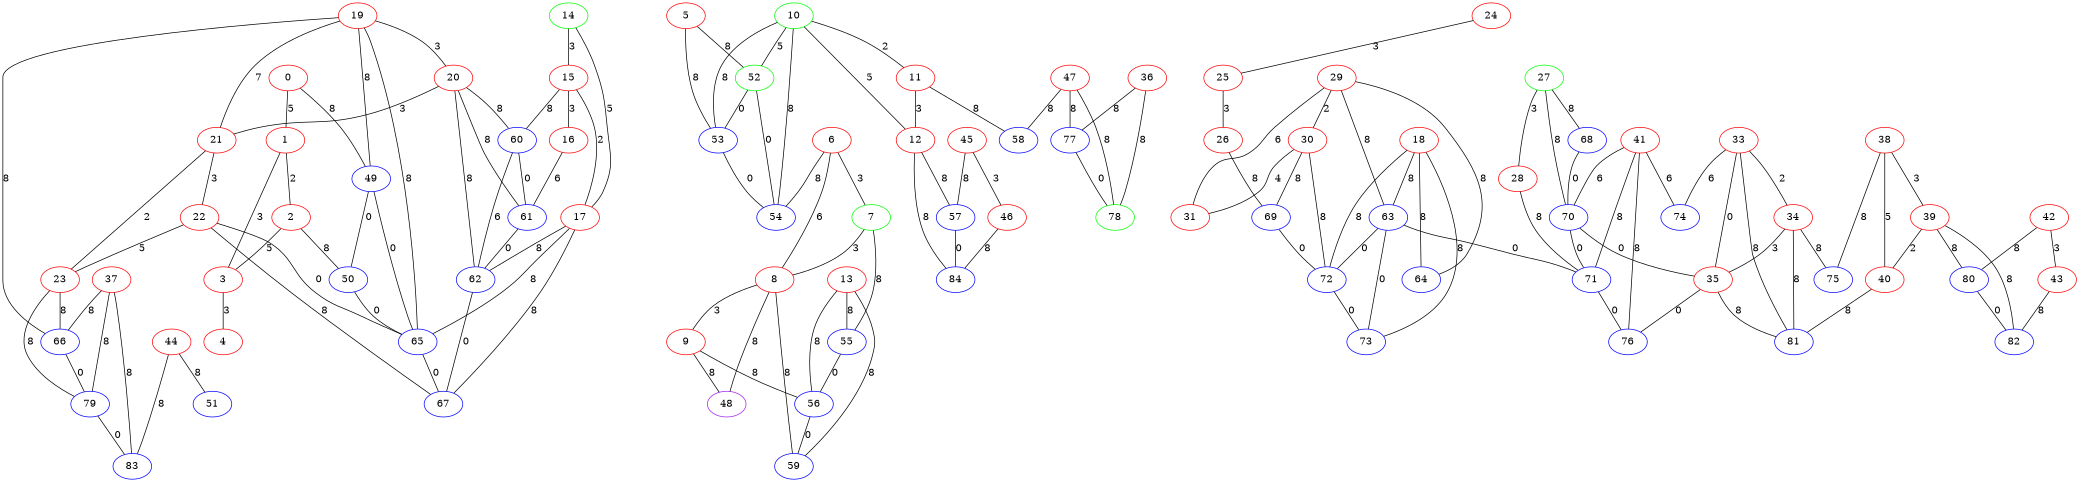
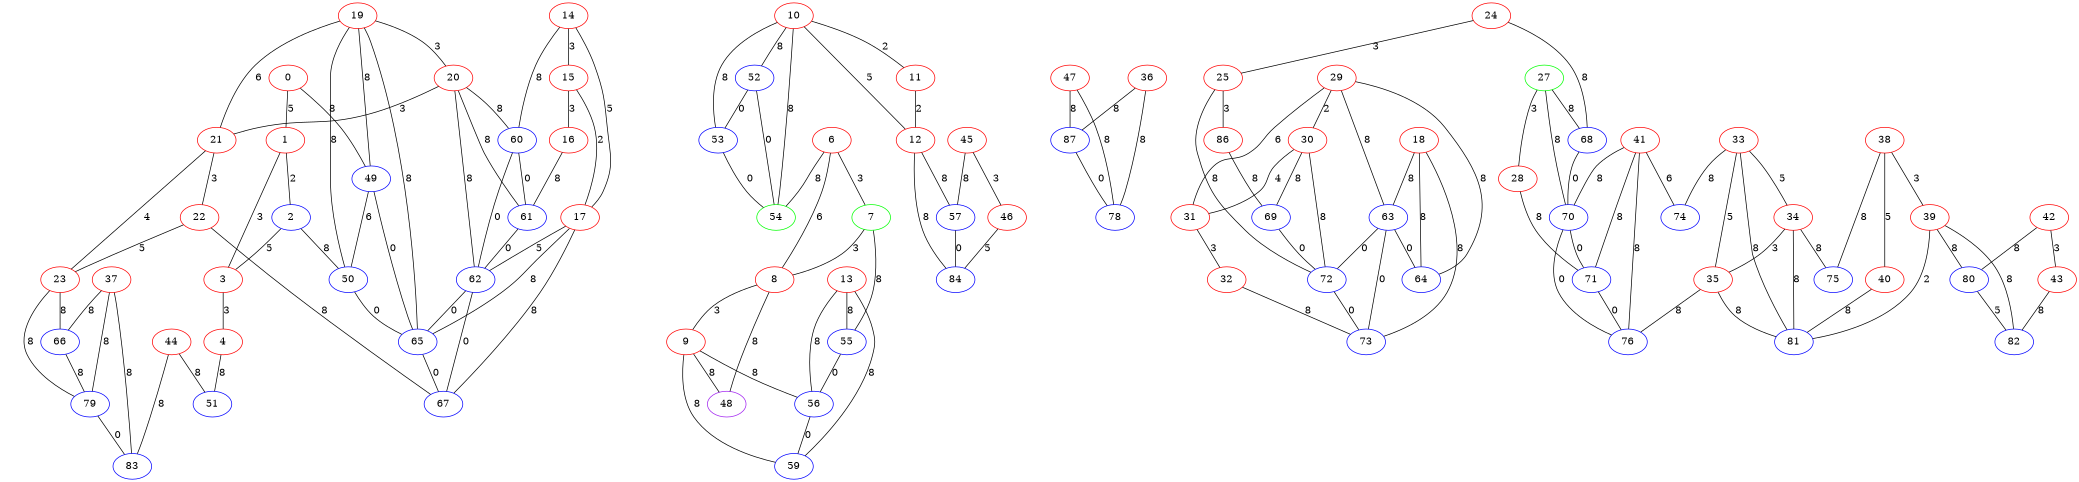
(569, 16) -> (569, 16)
(686, 16) -> none
(794, 16) -> (794, 16)
(780, 47) -> (780, 47)
(32, 59) -> (330, 146)
none -> (1567, 61)
(259, 78) -> (259, 78)
(755, 78) -> (755, 78)
(543, 109) -> (532, 74)
(919, 109) -> (919, 109)
(1019, 140) -> none
(1070, 140) -> (1070, 140)
(1223, 140) -> (1223, 140)
(558, 179) -> (558, 179)
(1600, 179) -> (1600, 179)
(1712, 179) -> (1712, 179)
(1782, 179) -> (1782, 179)
(1358, 202) -> (1218, 200)
(147, 217) -> (147, 217)
(291, 217) -> (291, 217)
(369, 217) -> (369, 217)
(498, 217) -> (498, 217)
(776, 217) -> (776, 217)
(1115, 217) -> (1115, 217)
(1730, 217) -> (1730, 217)
(1490, 248) -> (1405, 249)
(539, 249) -> (539, 249)
(988, 249) -> (988, 249)
(1907, 249) -> (1894, 307)
(1628, 258) -> (1560, 294)
none -> (1227, 280)
(305, 283) -> (447, 311)
(1679, 311) -> (1679, 311)
(1998, 311) -> (1998, 311)
(81, 373) -> (81, 373)
none -> (218, 373)
(784, 373) -> (704, 429)
